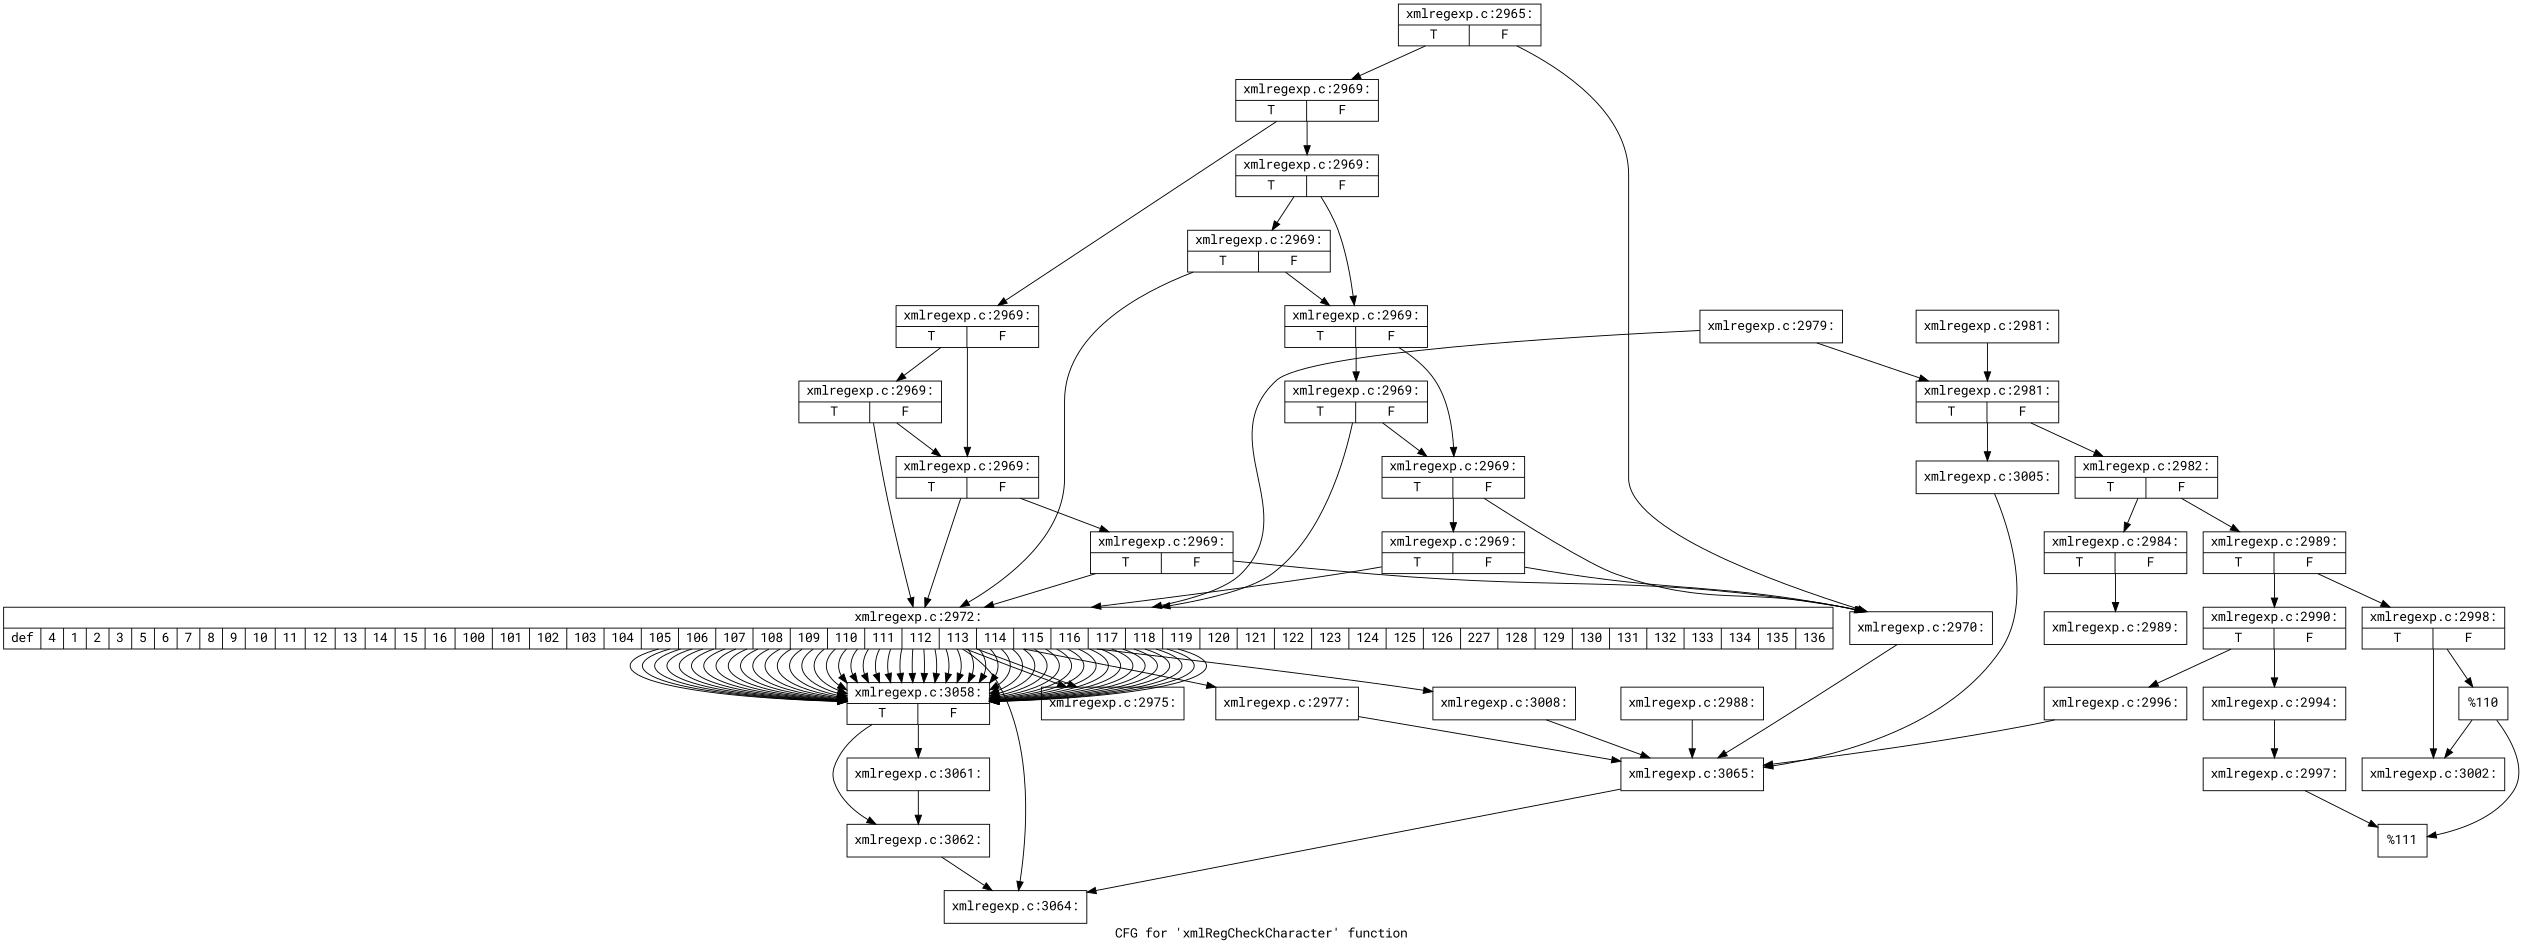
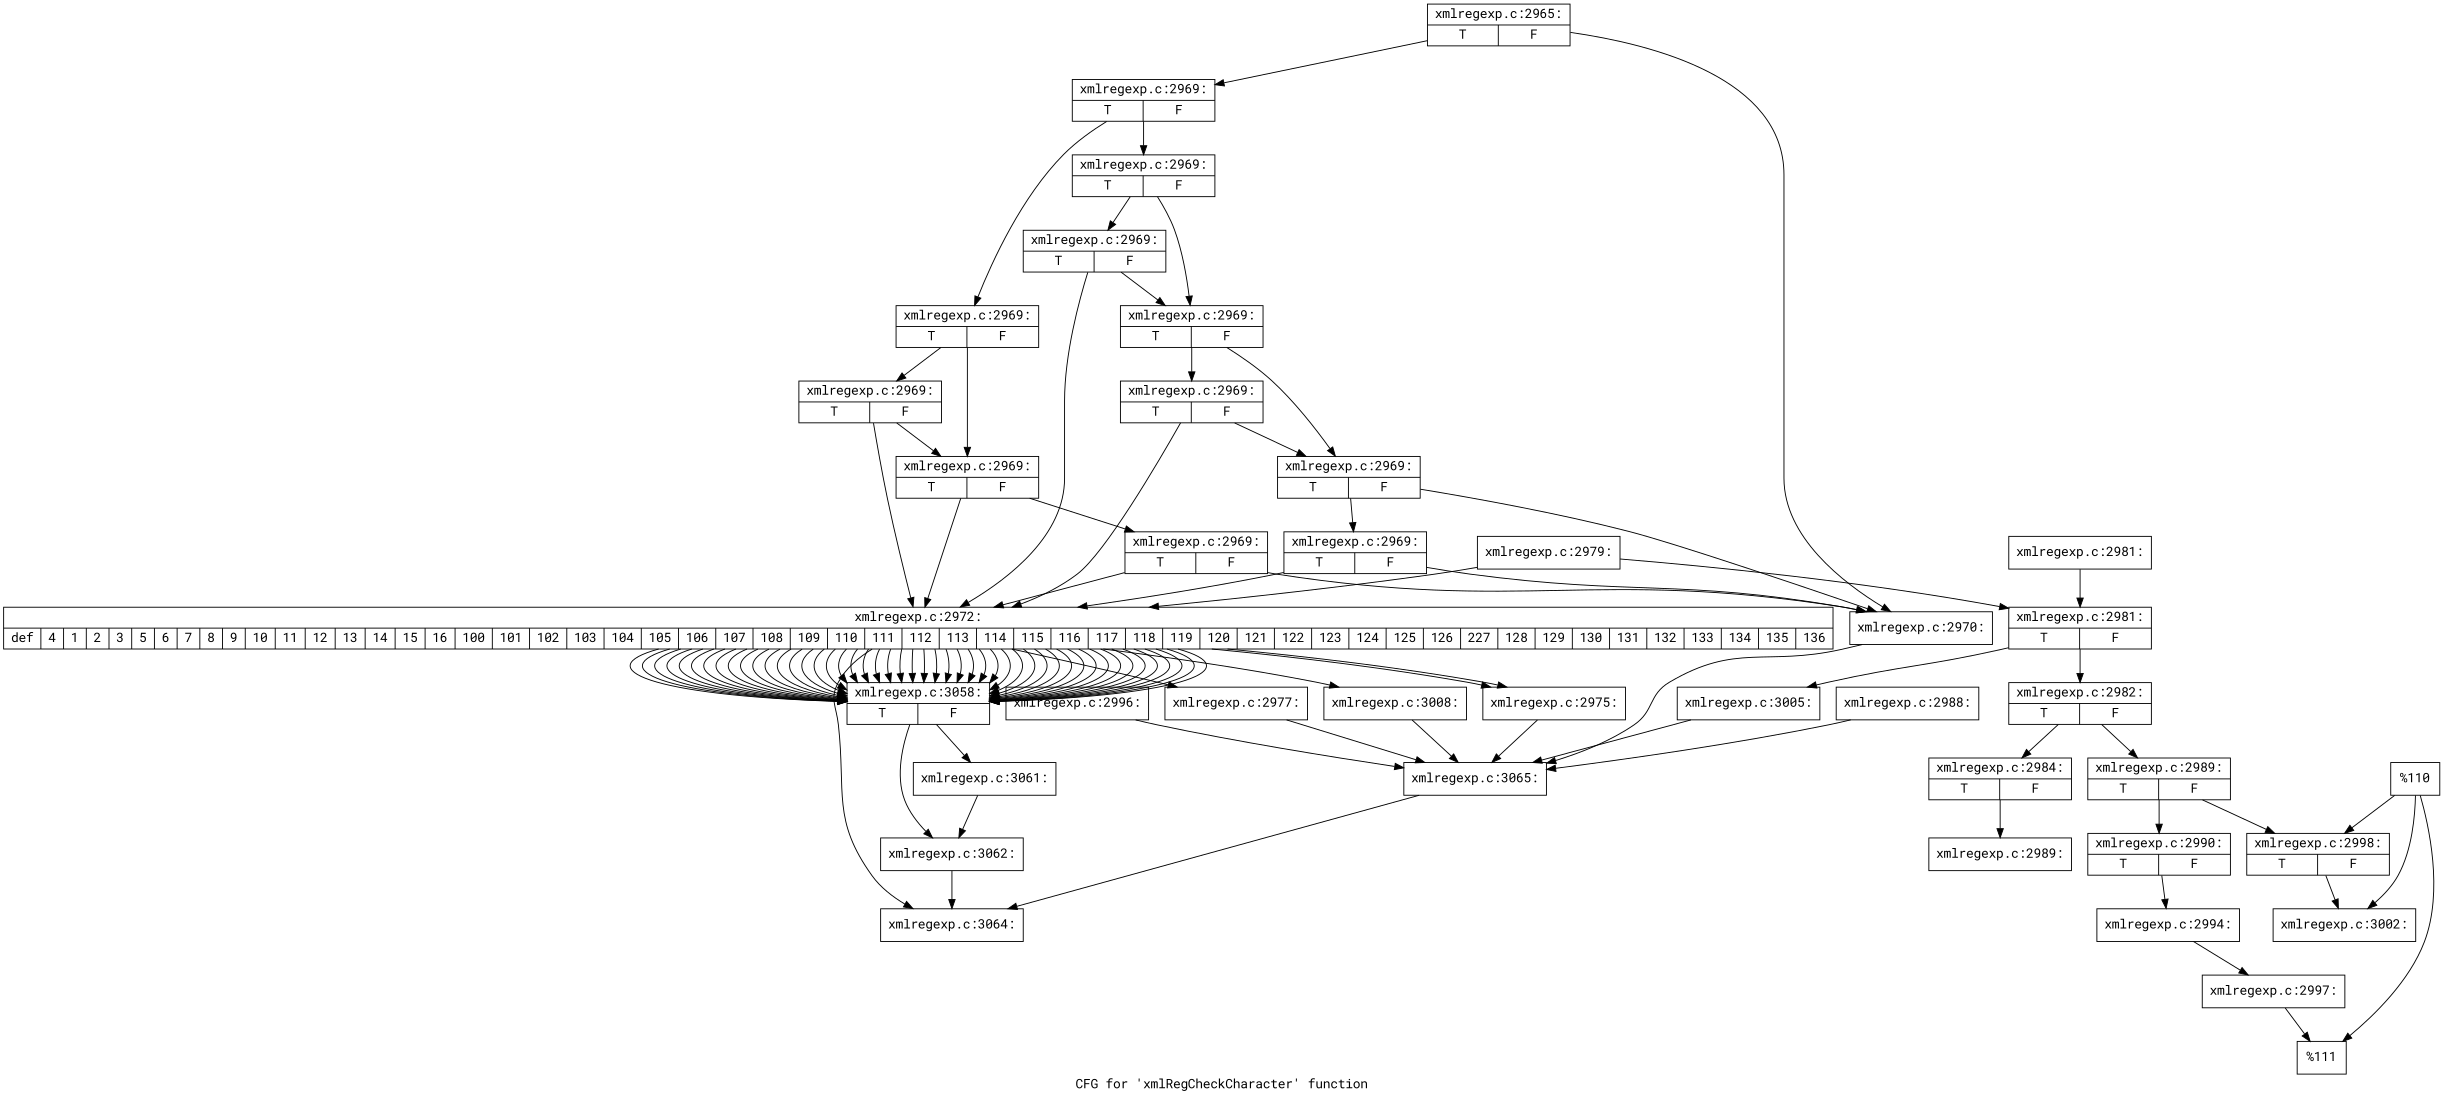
(2457, 664) -> (2373, 812)
(2194, 666) -> none
none -> (1518, 738)
